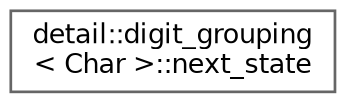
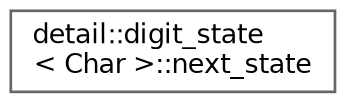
(173, 51) -> (173, 51)
